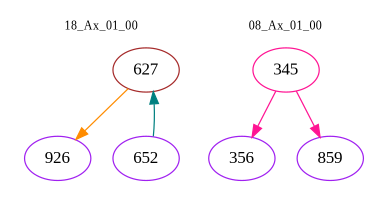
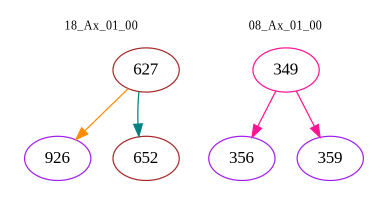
(286, 70) -> (286, 70)
(154, 120) -> (138, 108)
(146, 158) -> (146, 158)
(330, 158) -> (330, 158)
